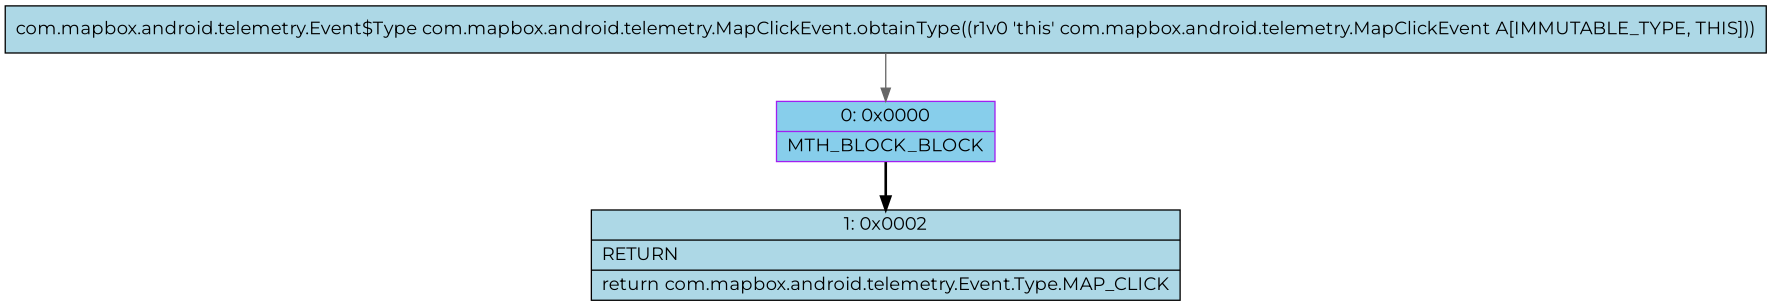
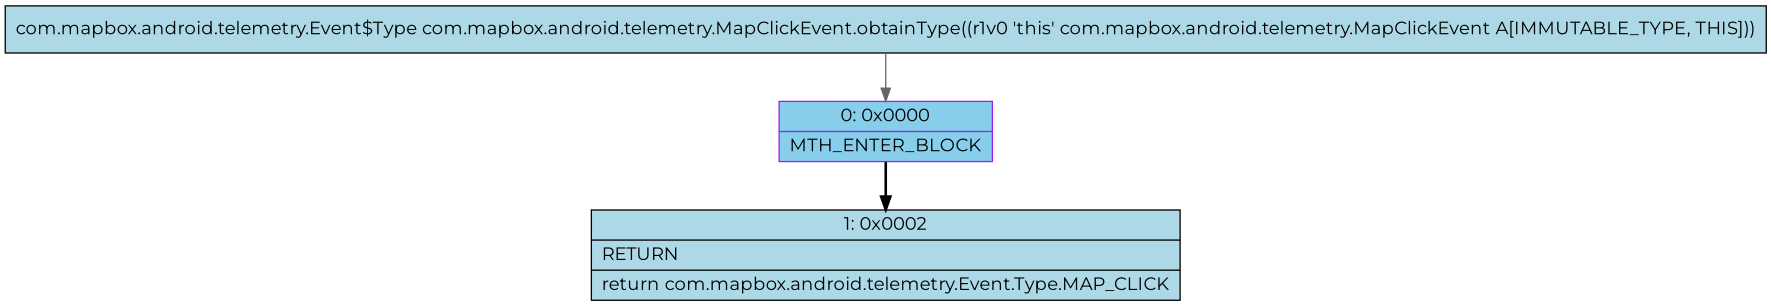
(886, 146) -> (886, 146)
